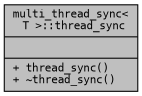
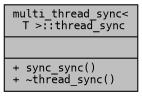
(61, 68) -> (55, 68)
